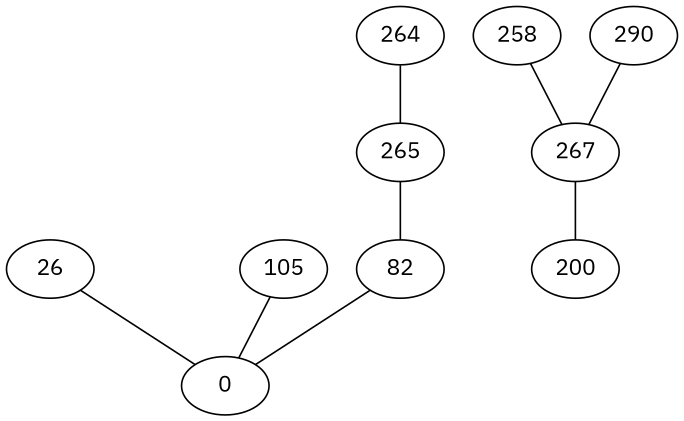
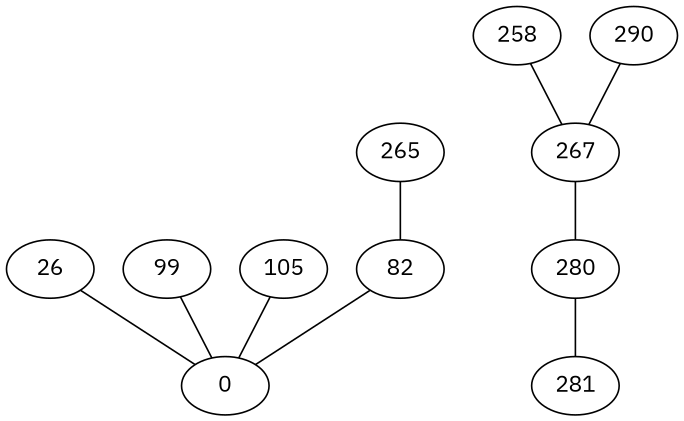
(400, 36) -> none
none -> (167, 269)
(575, 269) -> (575, 269)
none -> (575, 386)
